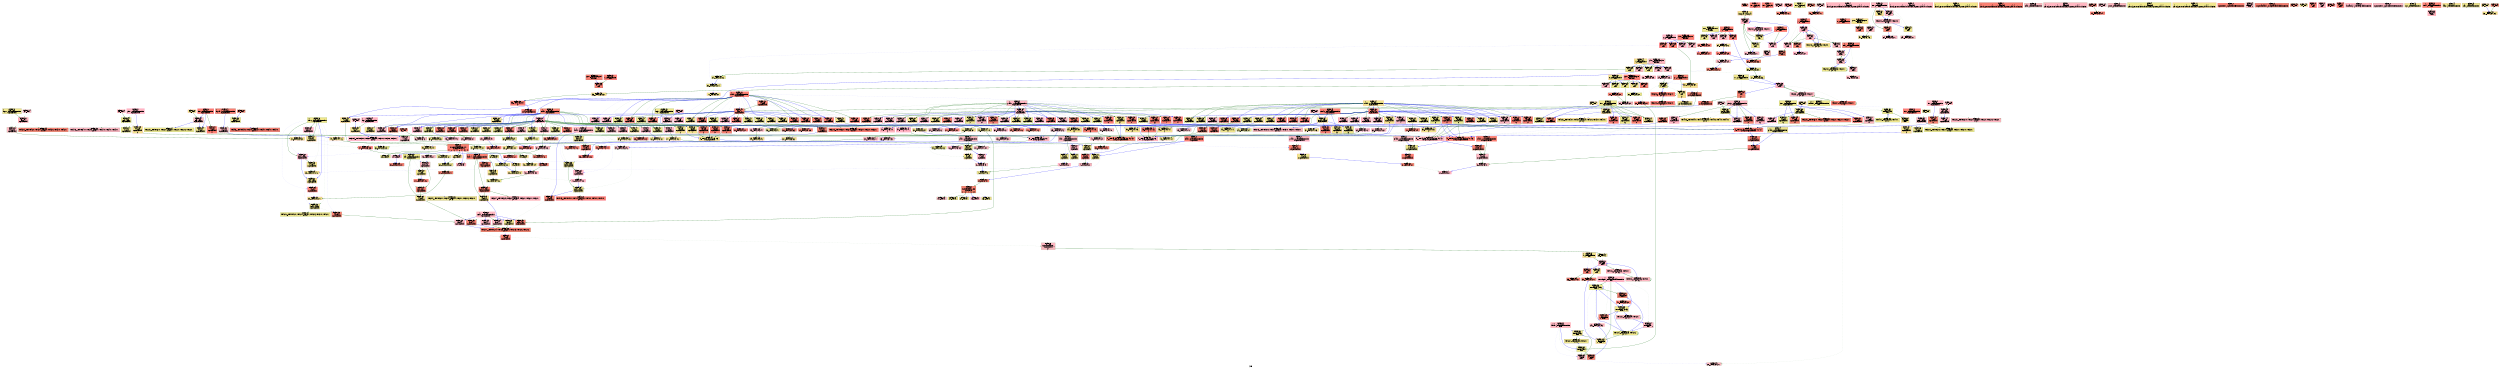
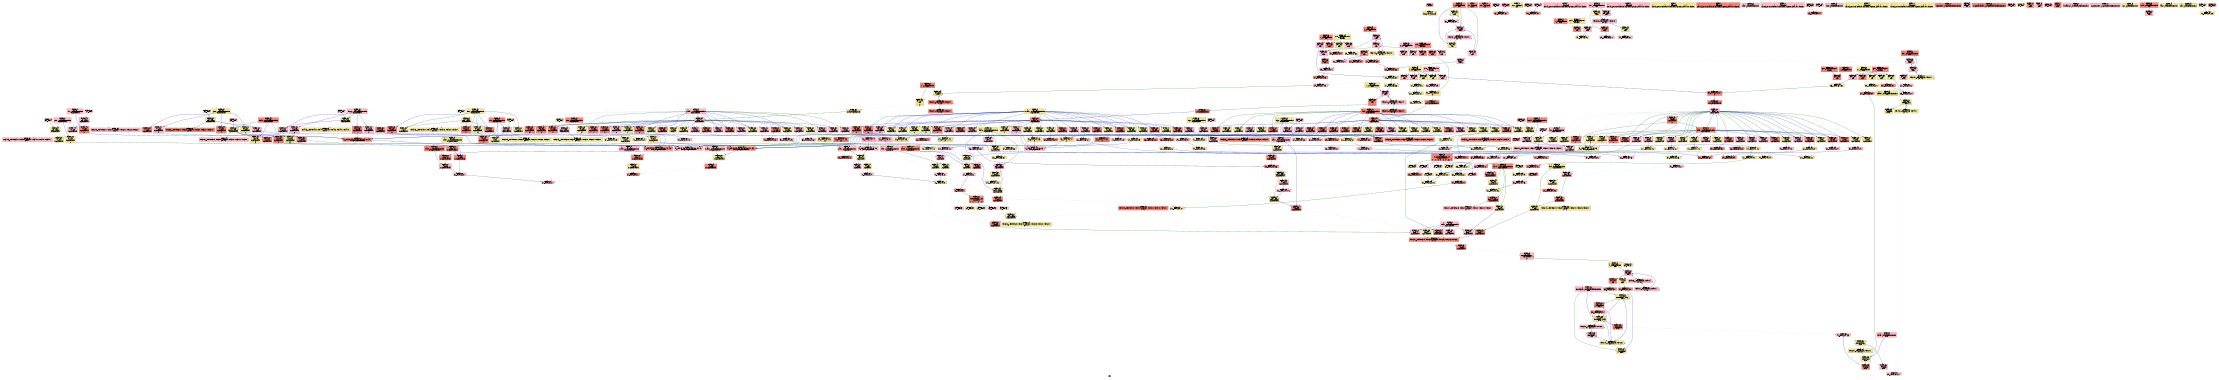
(1745, 17) -> (1461, 17)
(751, 107) -> (1359, 123)
(1085, 122) -> (673, 132)
(817, 125) -> (1009, 135)
(626, 126) -> (1687, 124)
